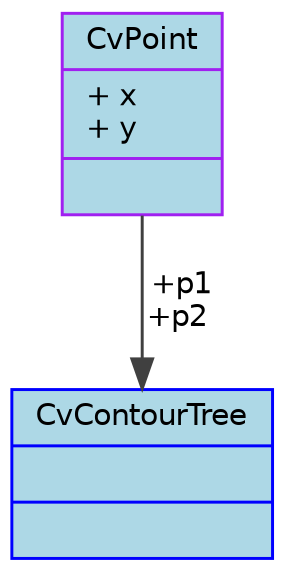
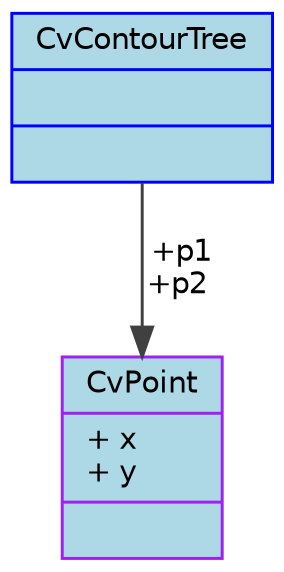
(142, 287) -> (142, 255)
